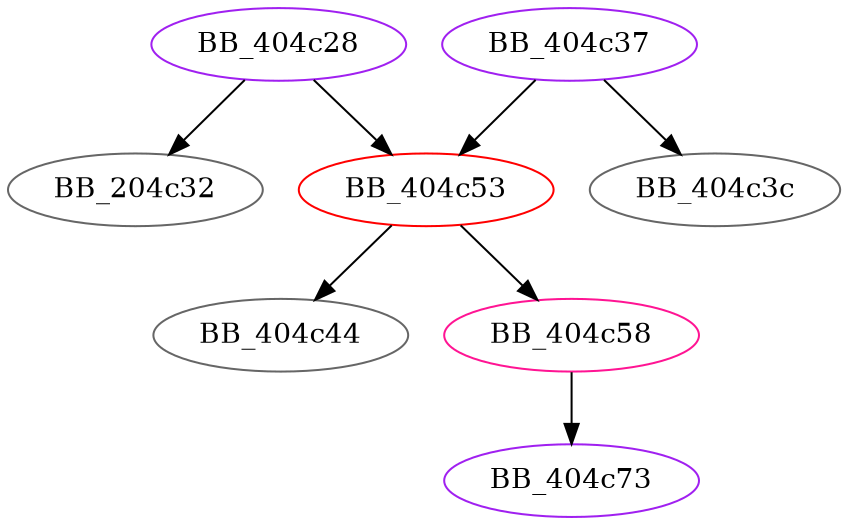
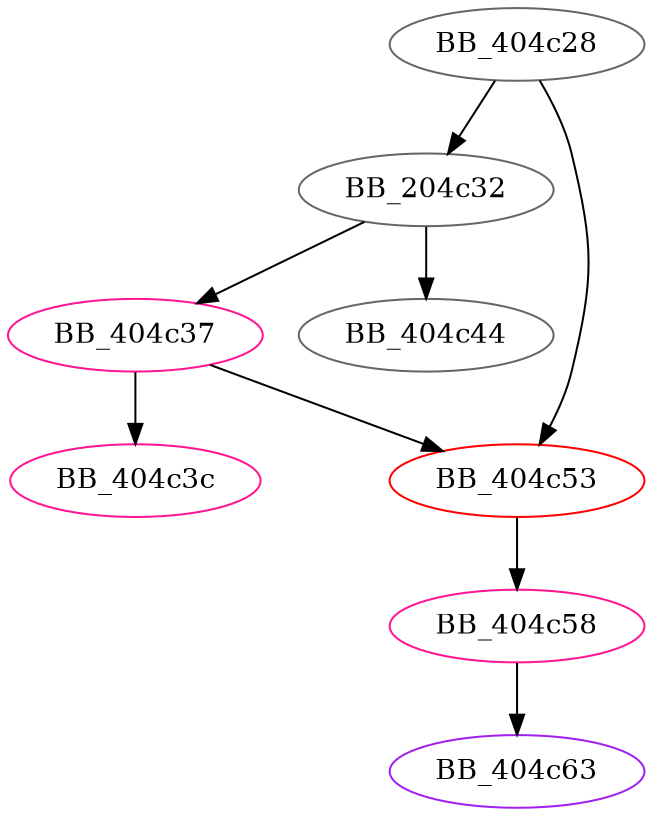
(279, 44) -> (517, 44)
(570, 44) -> (135, 335)
(715, 190) -> (135, 481)
(361, 255) -> (426, 253)
none -> (290, 258)
(572, 481) -> (517, 771)
